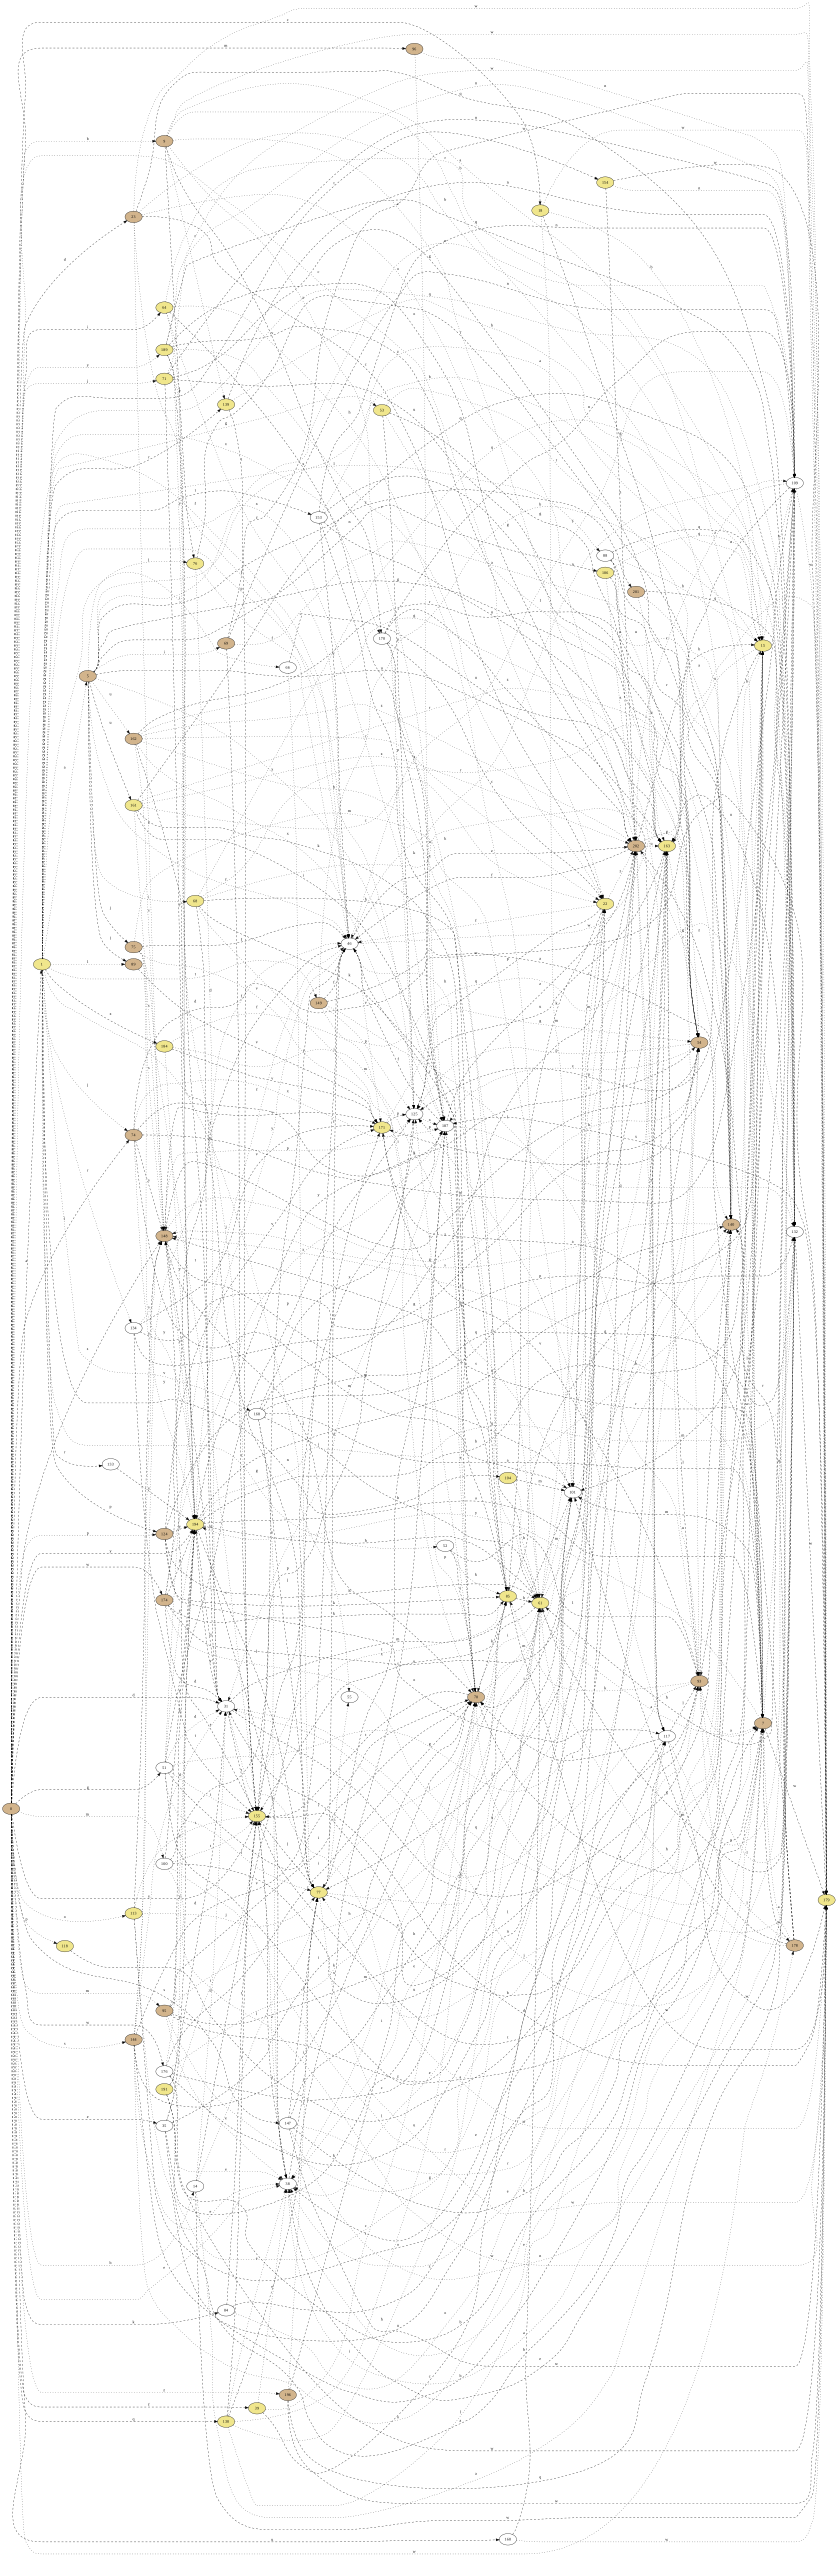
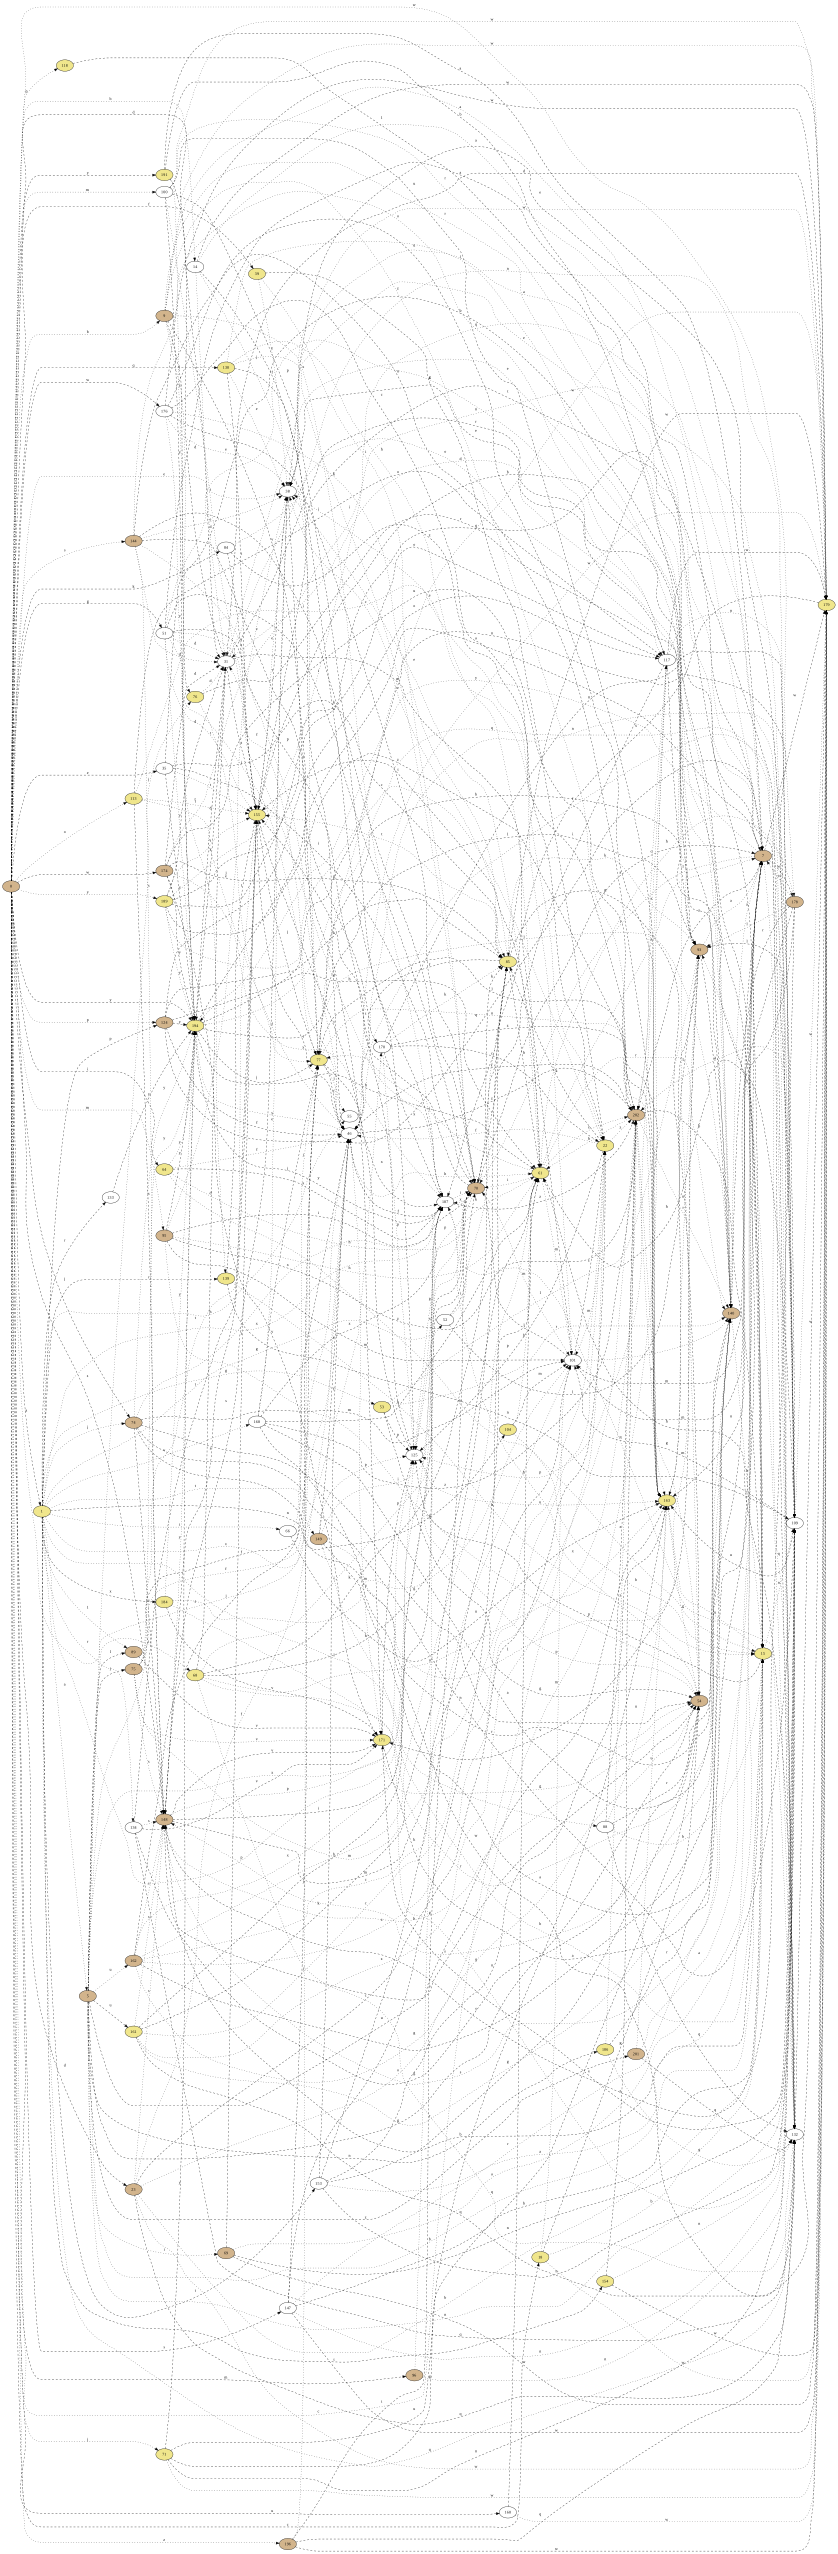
(552, 1005) -> (522, 1504)
(120, 1899) -> (15, 468)
none -> (566, 2135)
